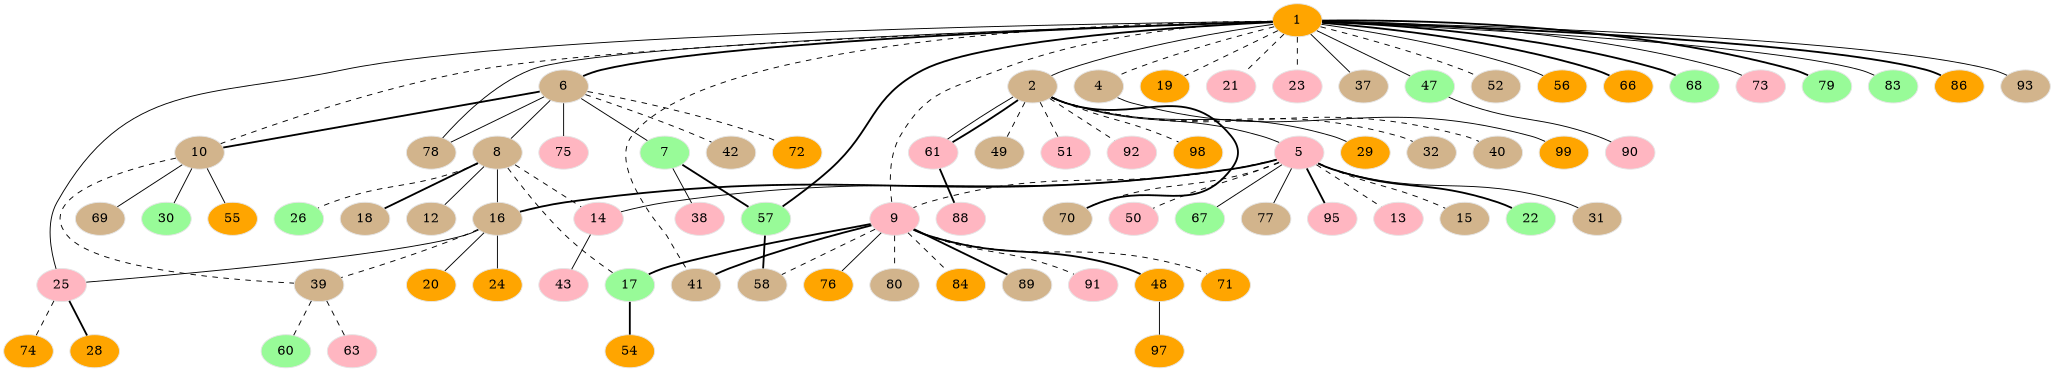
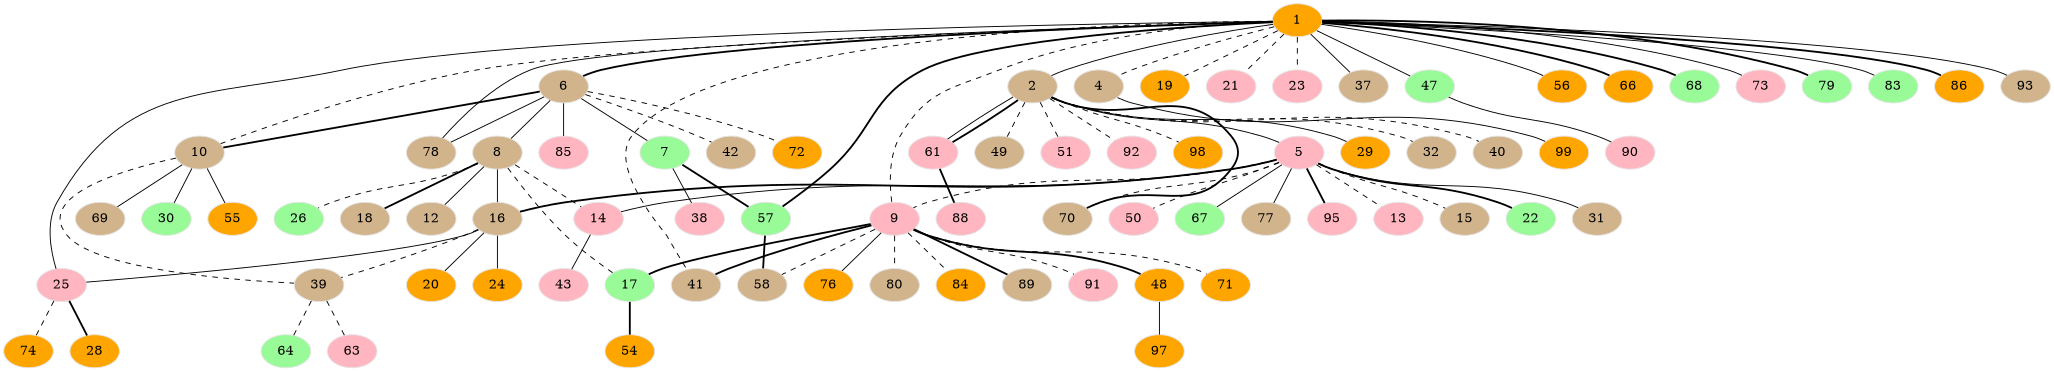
(1496, 86) -> none
(564, 153) -> (564, 153)
(286, 351) -> (286, 351)
